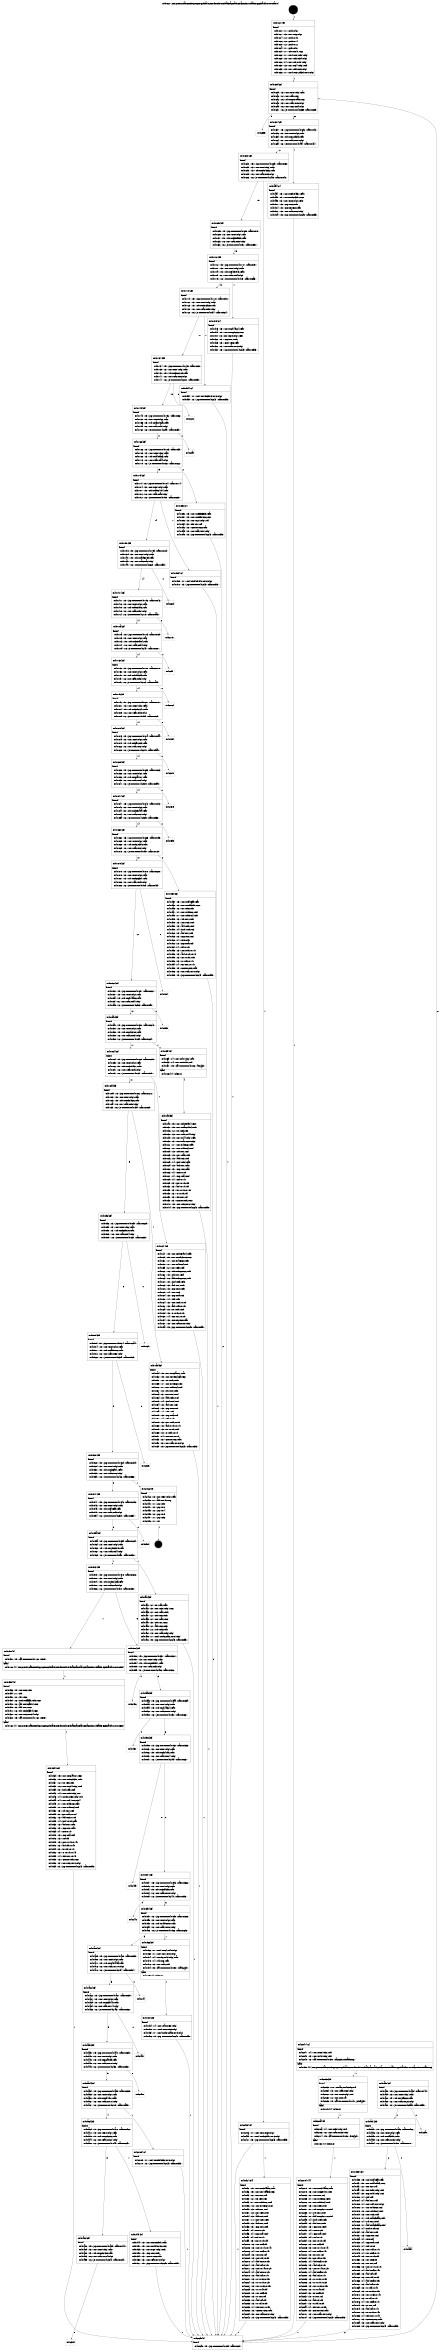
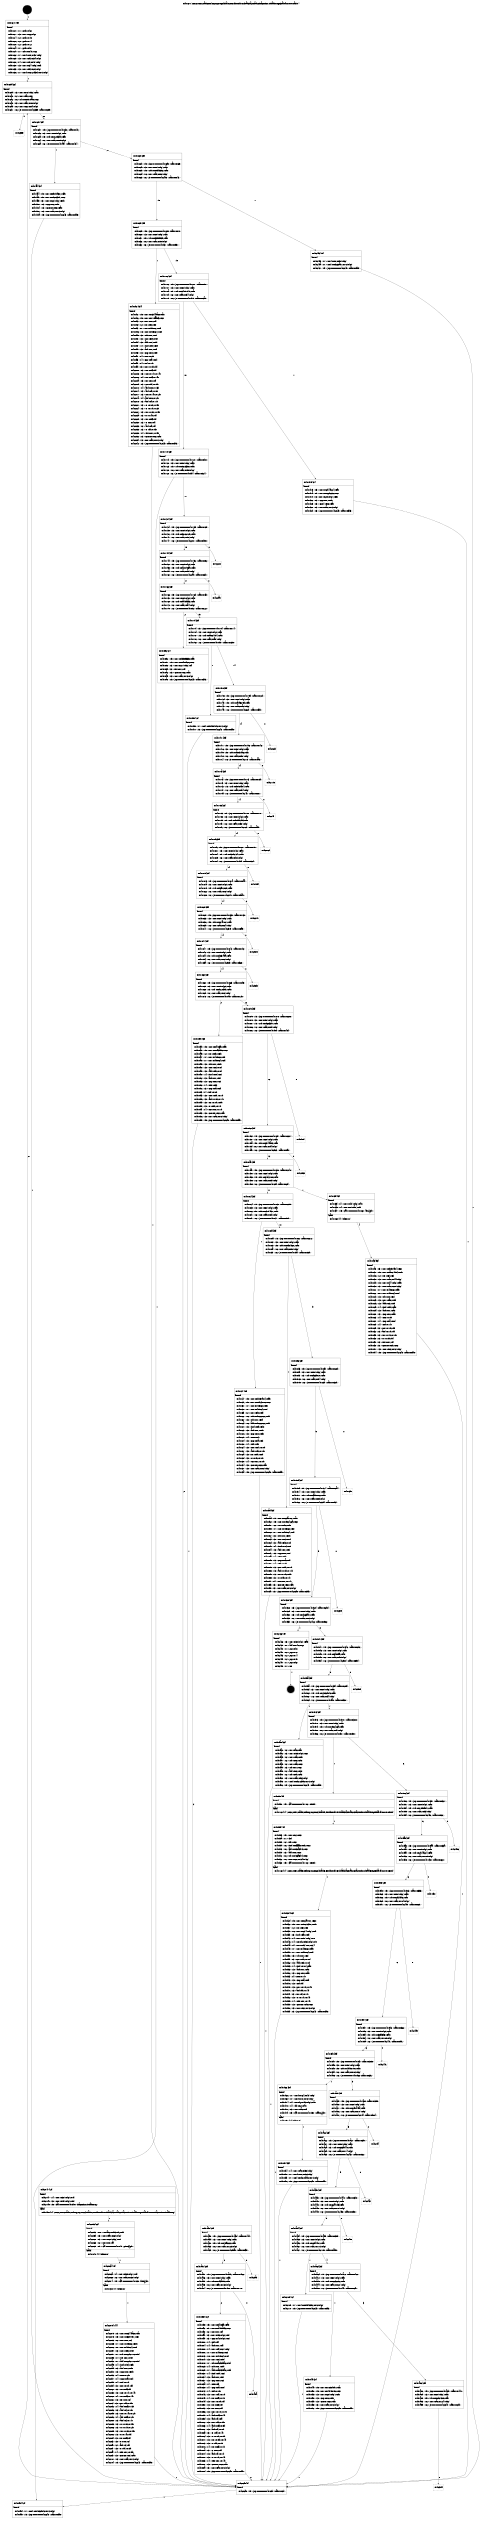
(227, 1367) -> (150, 2498)
(264, 2160) -> (156, 276)
